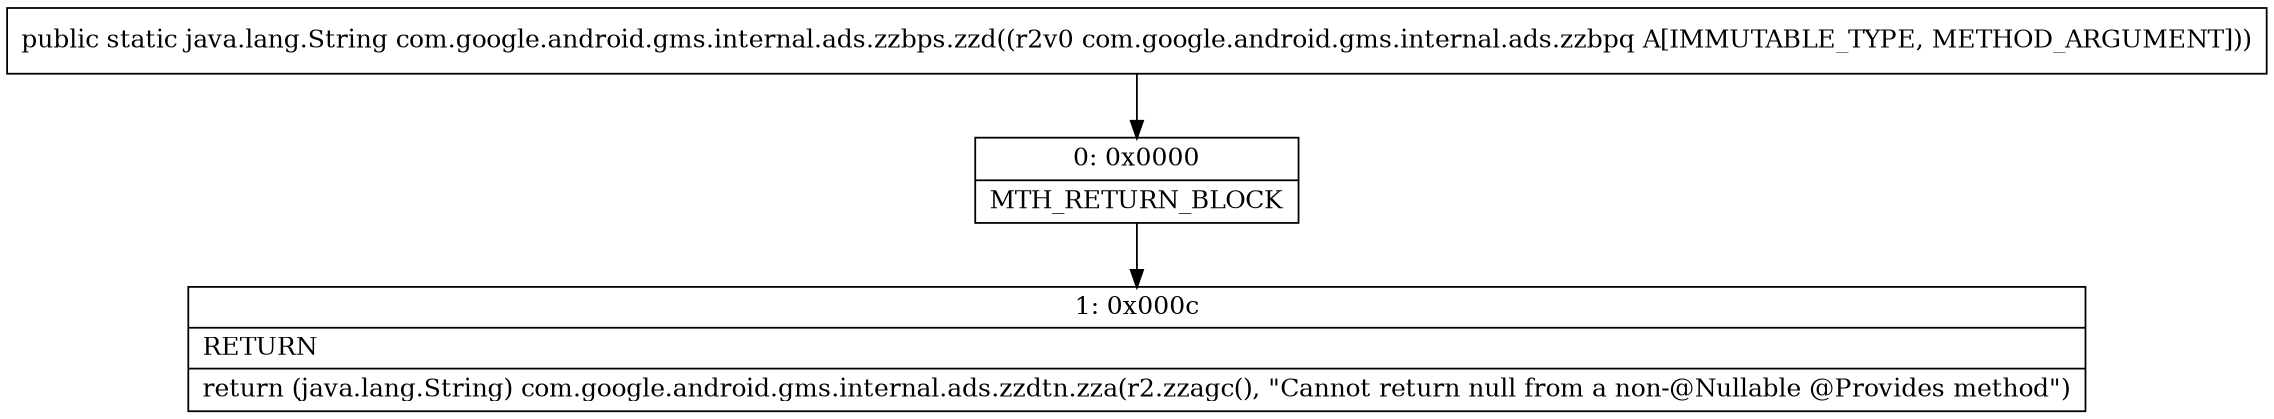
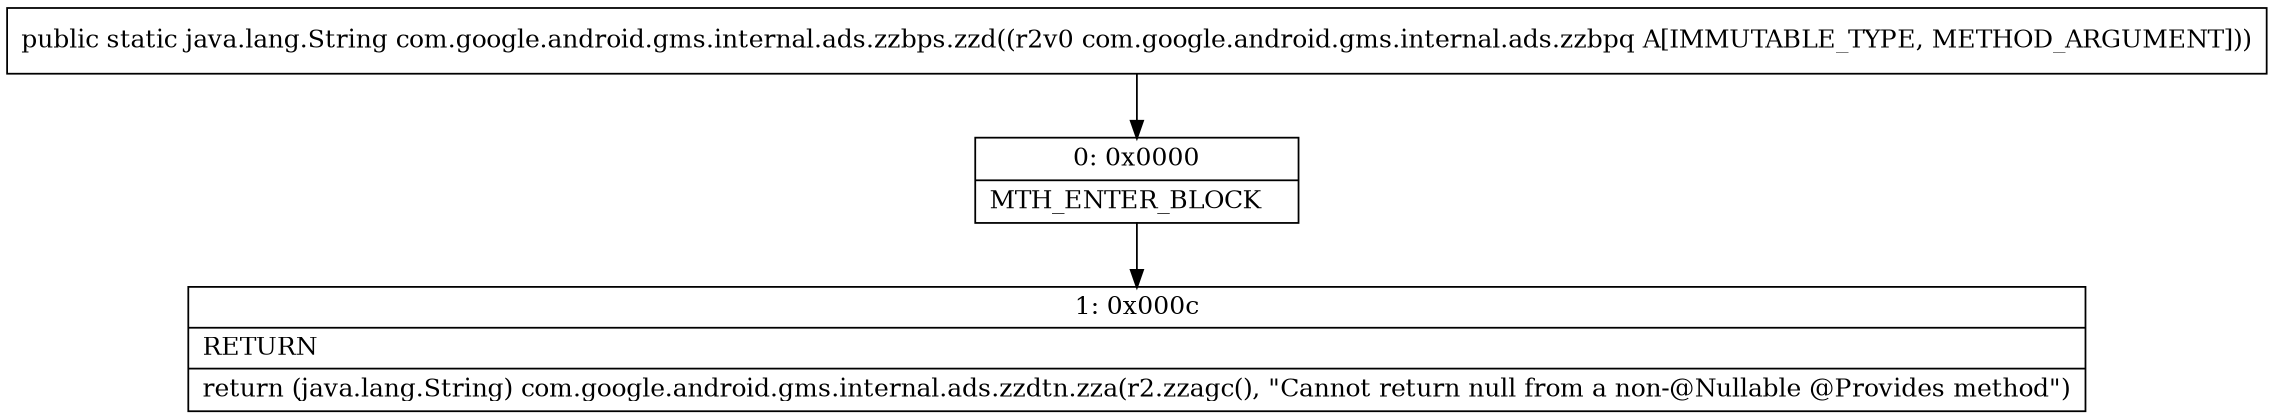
(1137, 201) -> (1126, 201)
